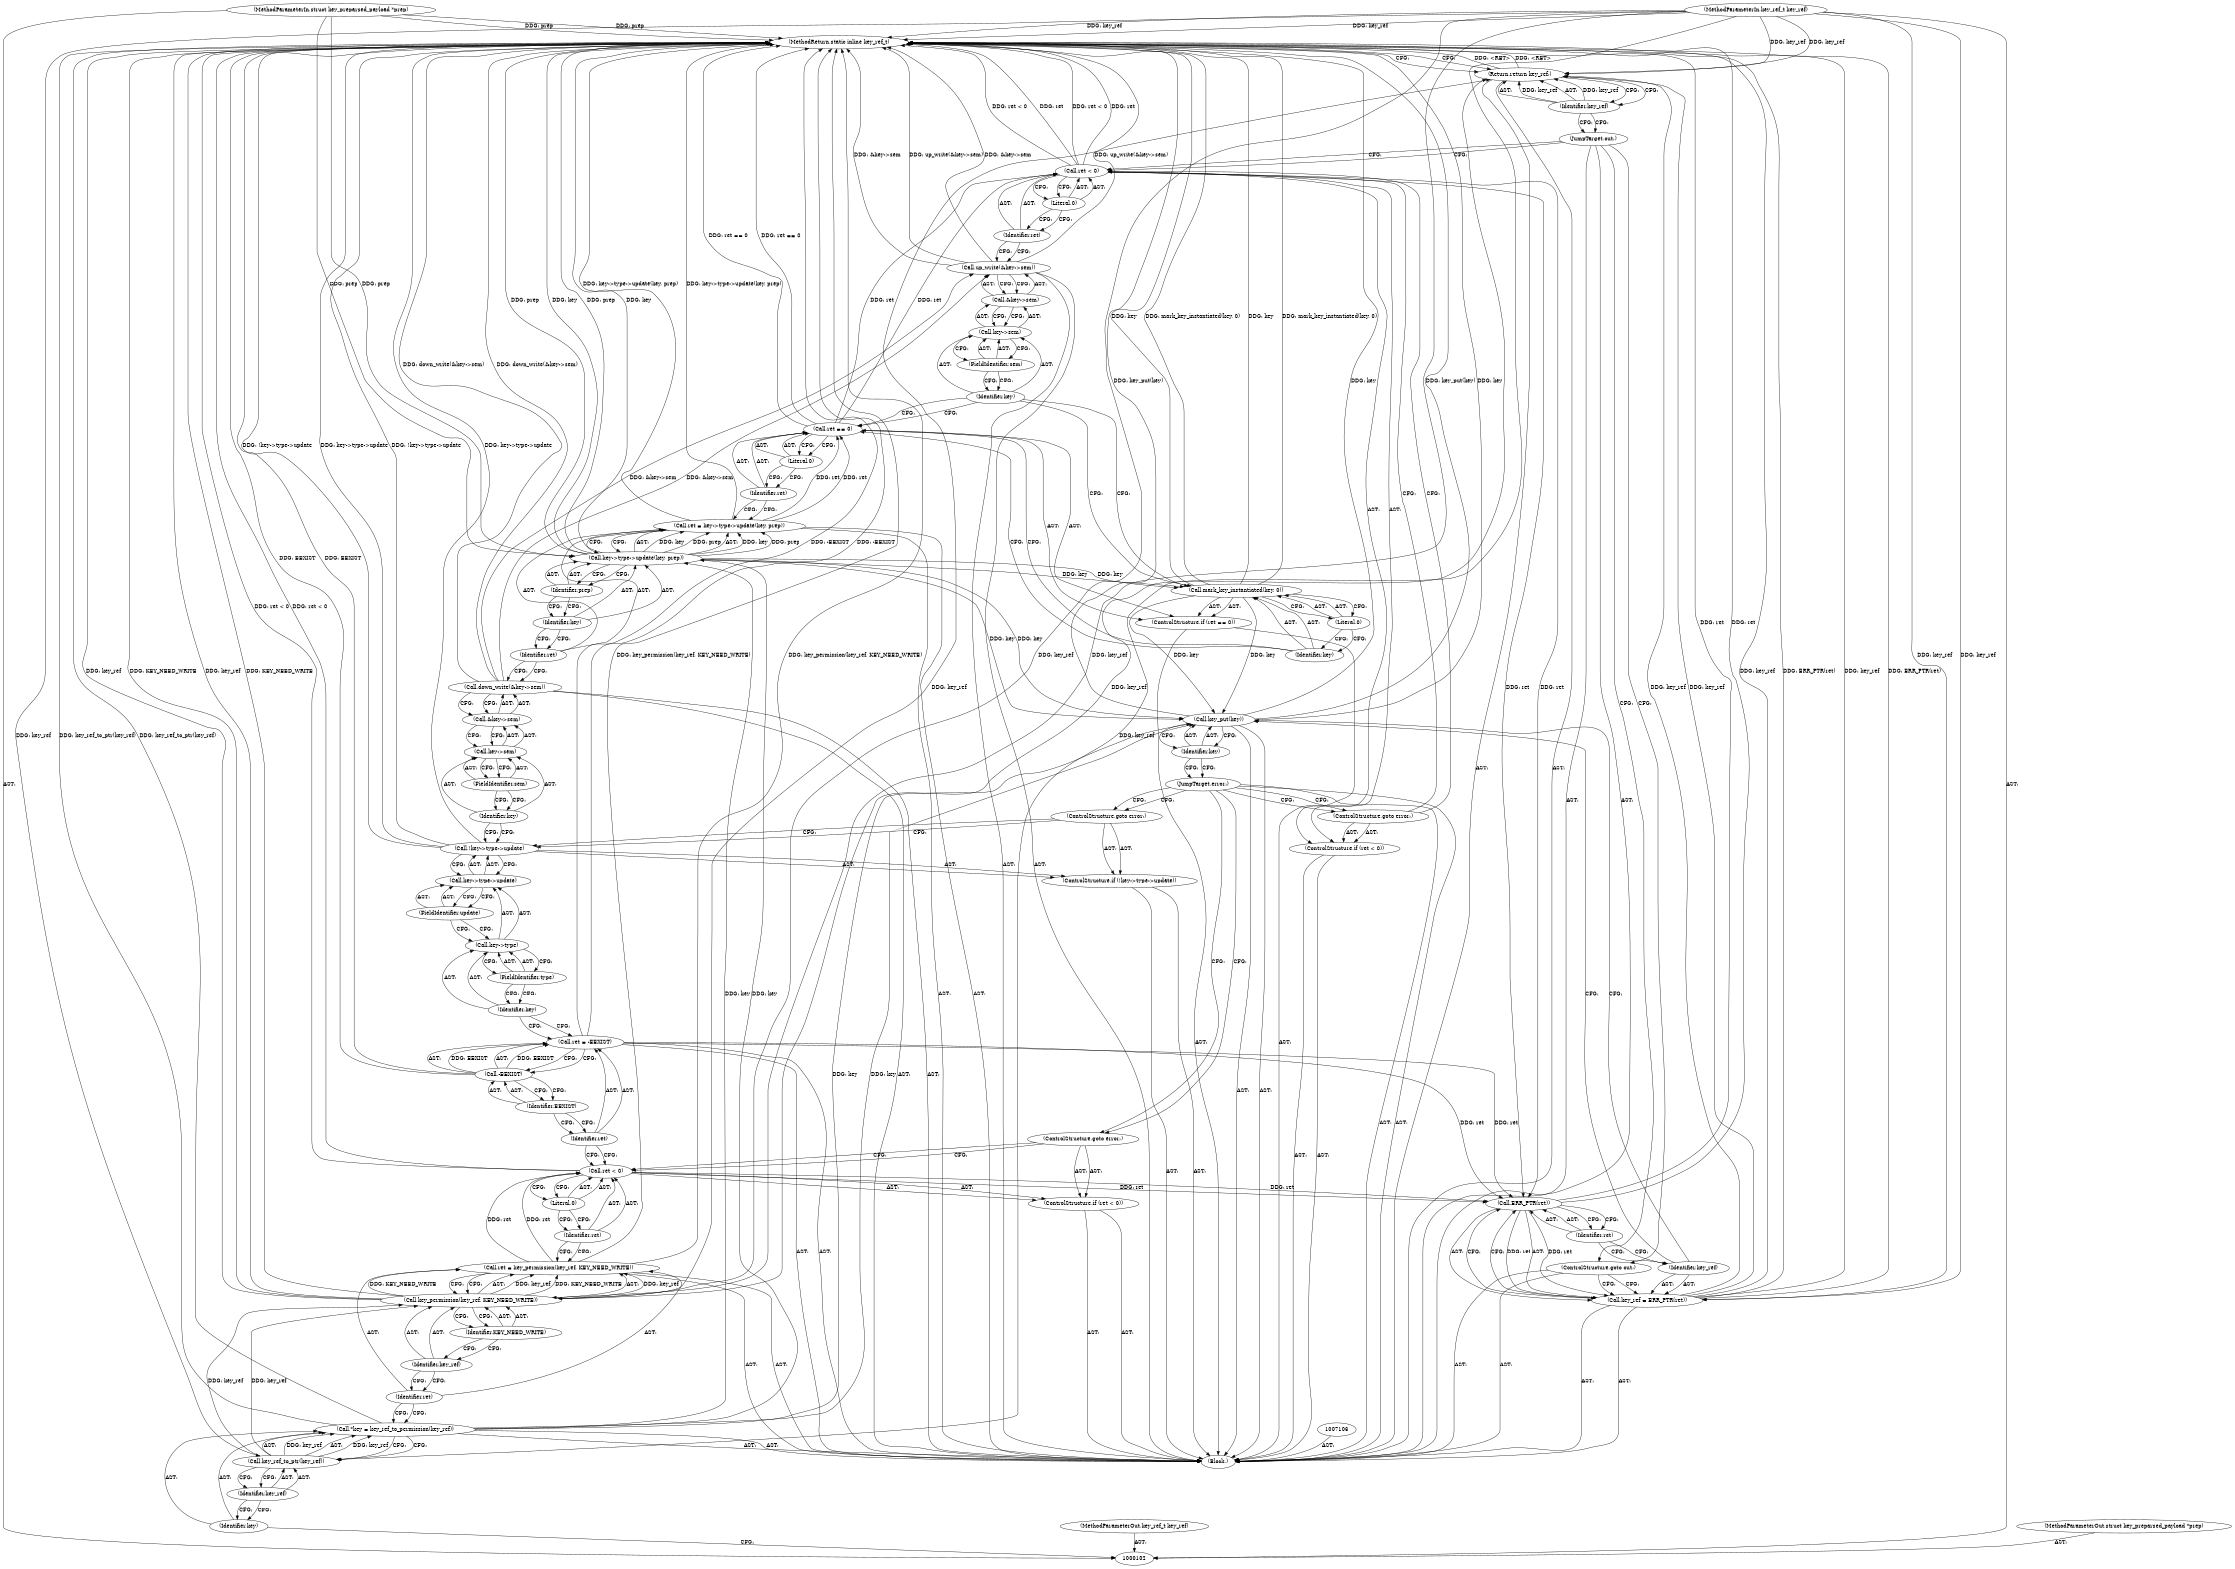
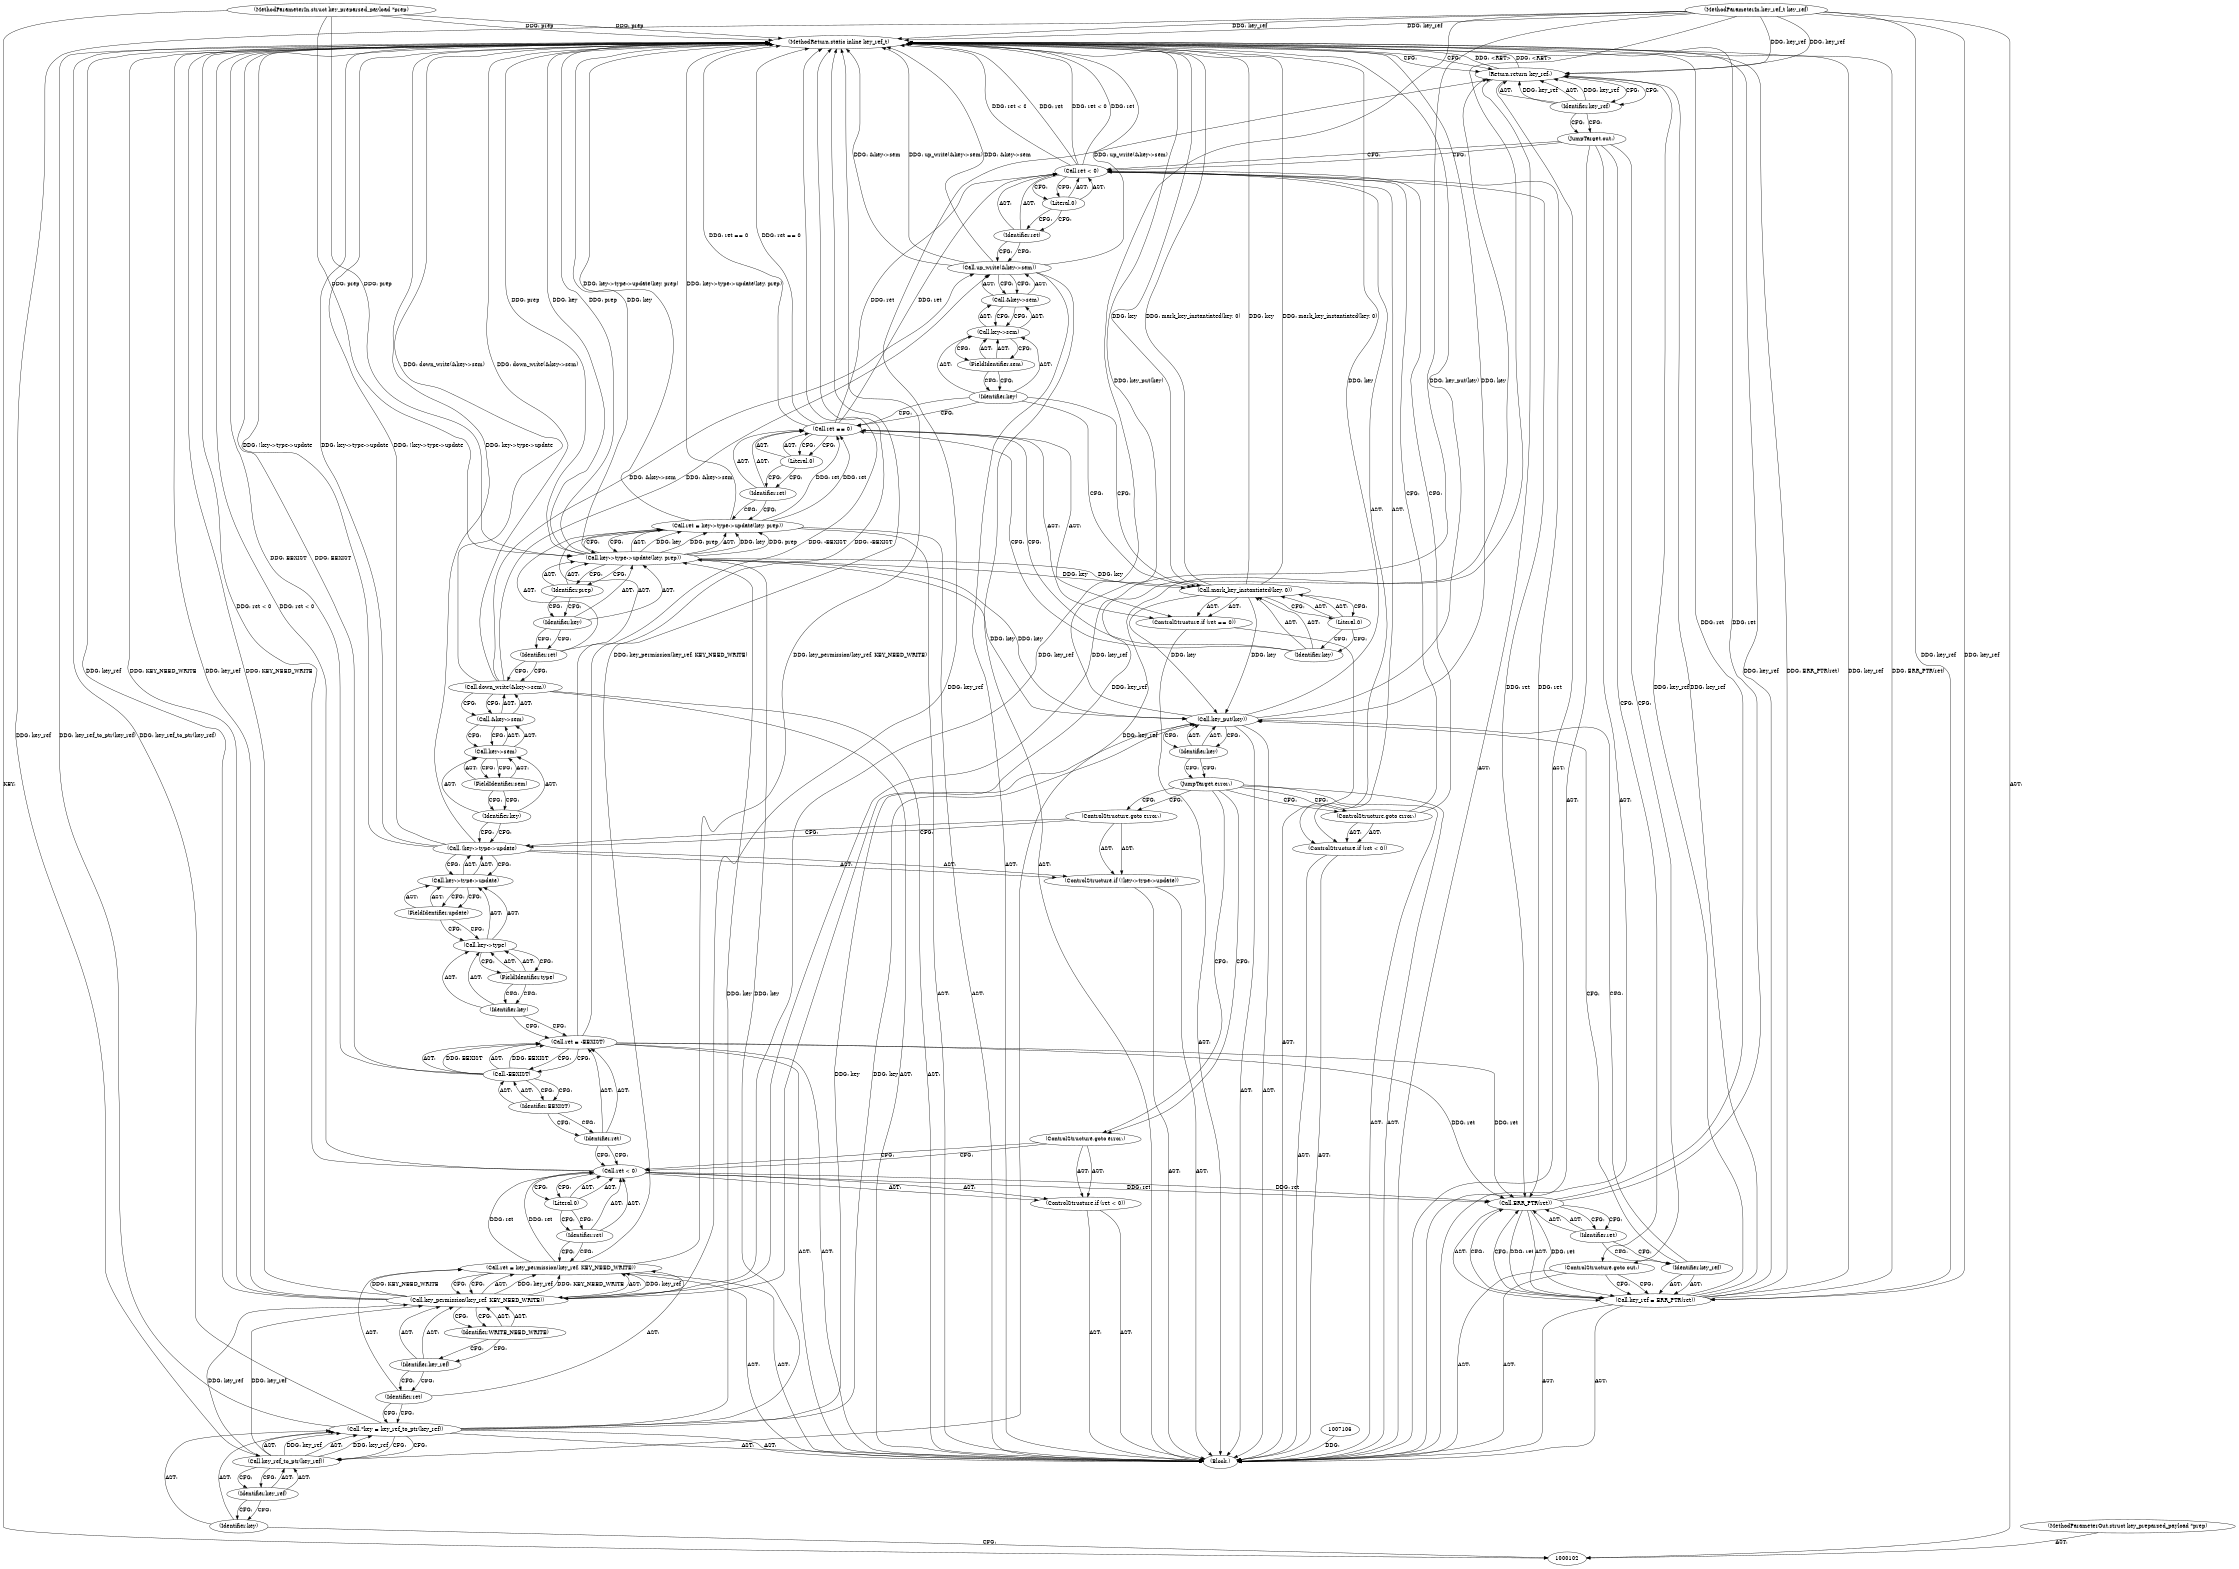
(10, 784) -> (10, 784)
(506, 1333) -> (505, 1333)
(395, 1430) -> (395, 1430)
(1329, 1446) -> (1333, 1446)
(1134, 1526) -> none
